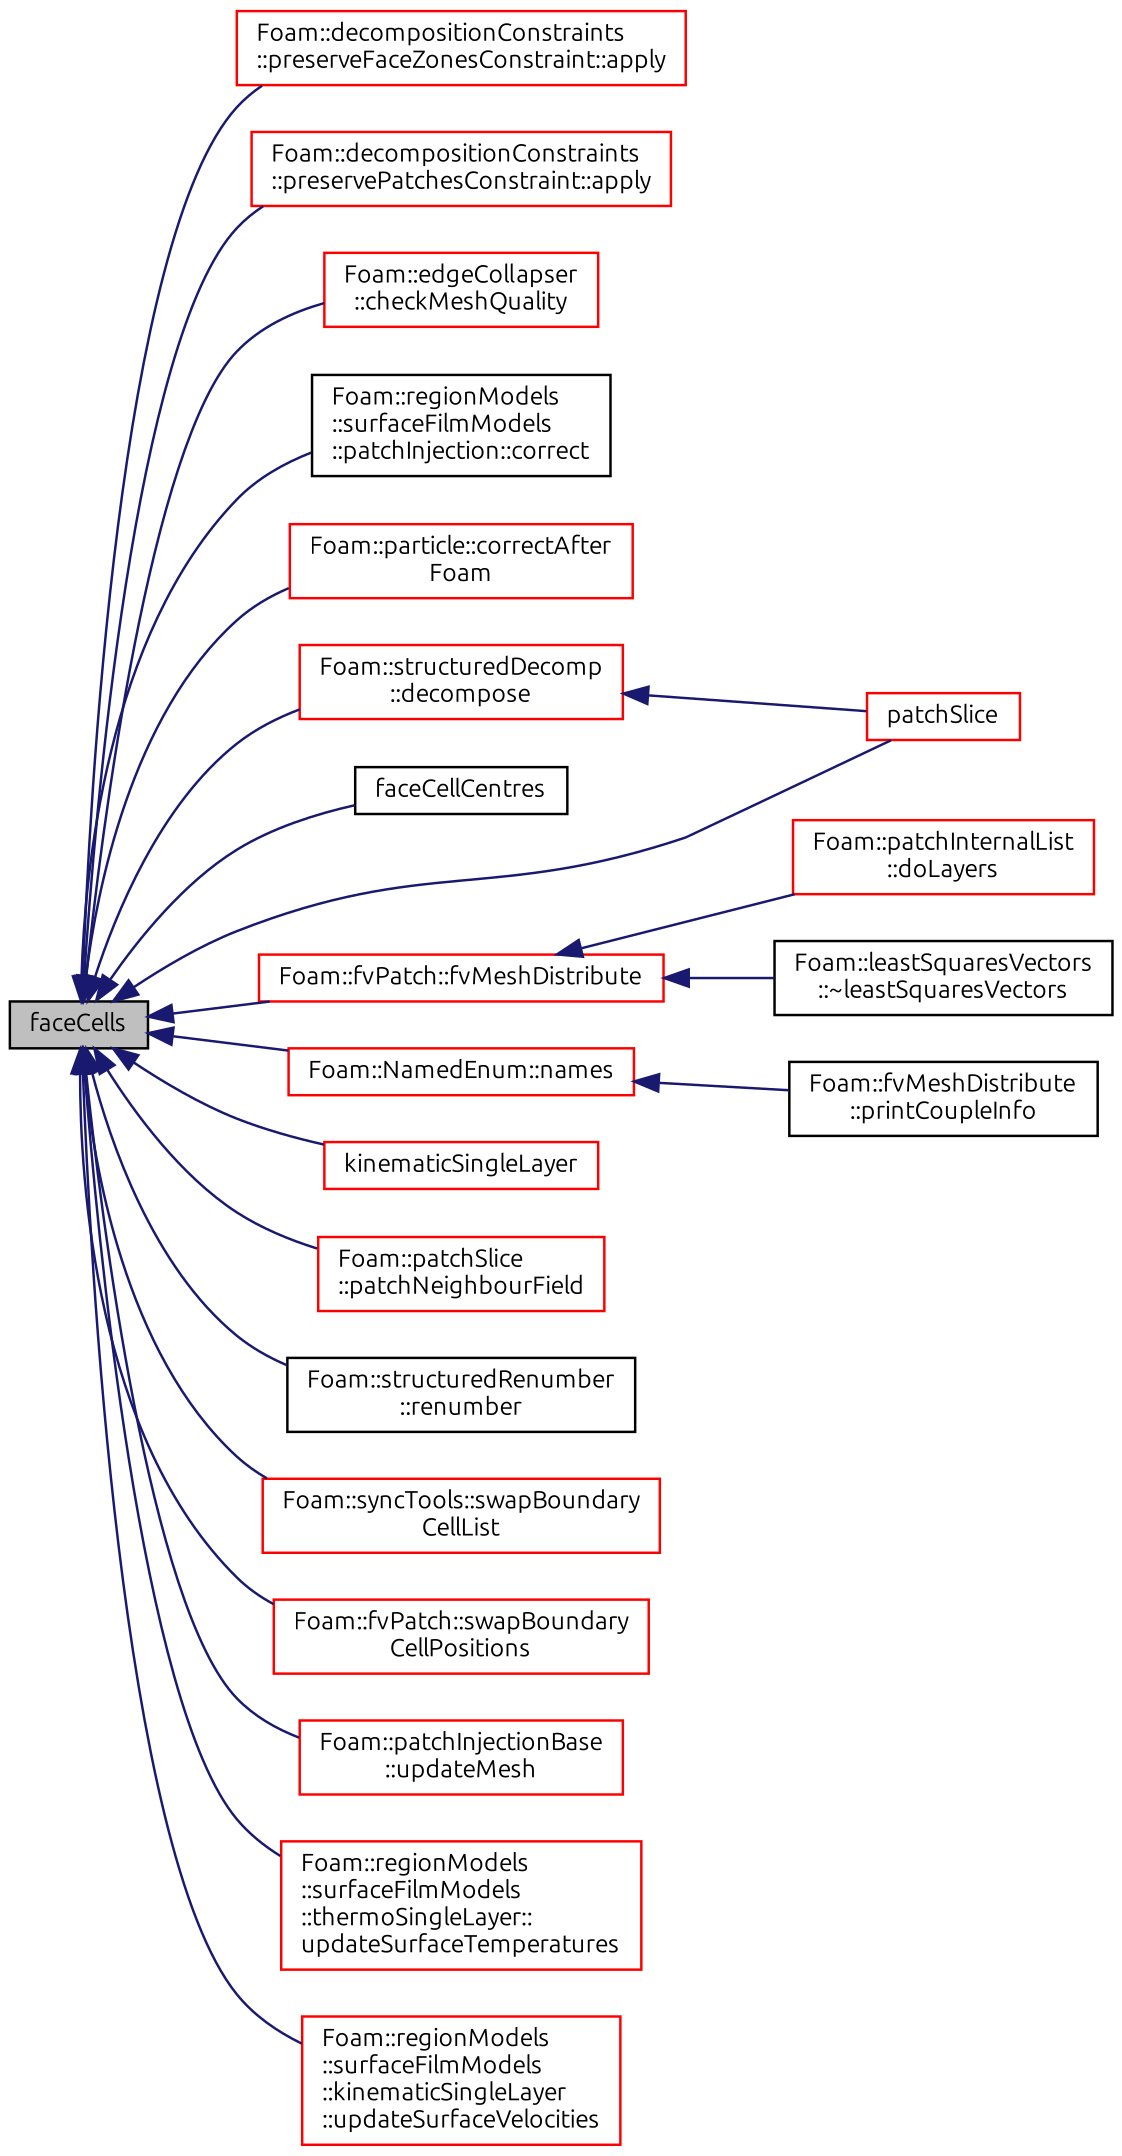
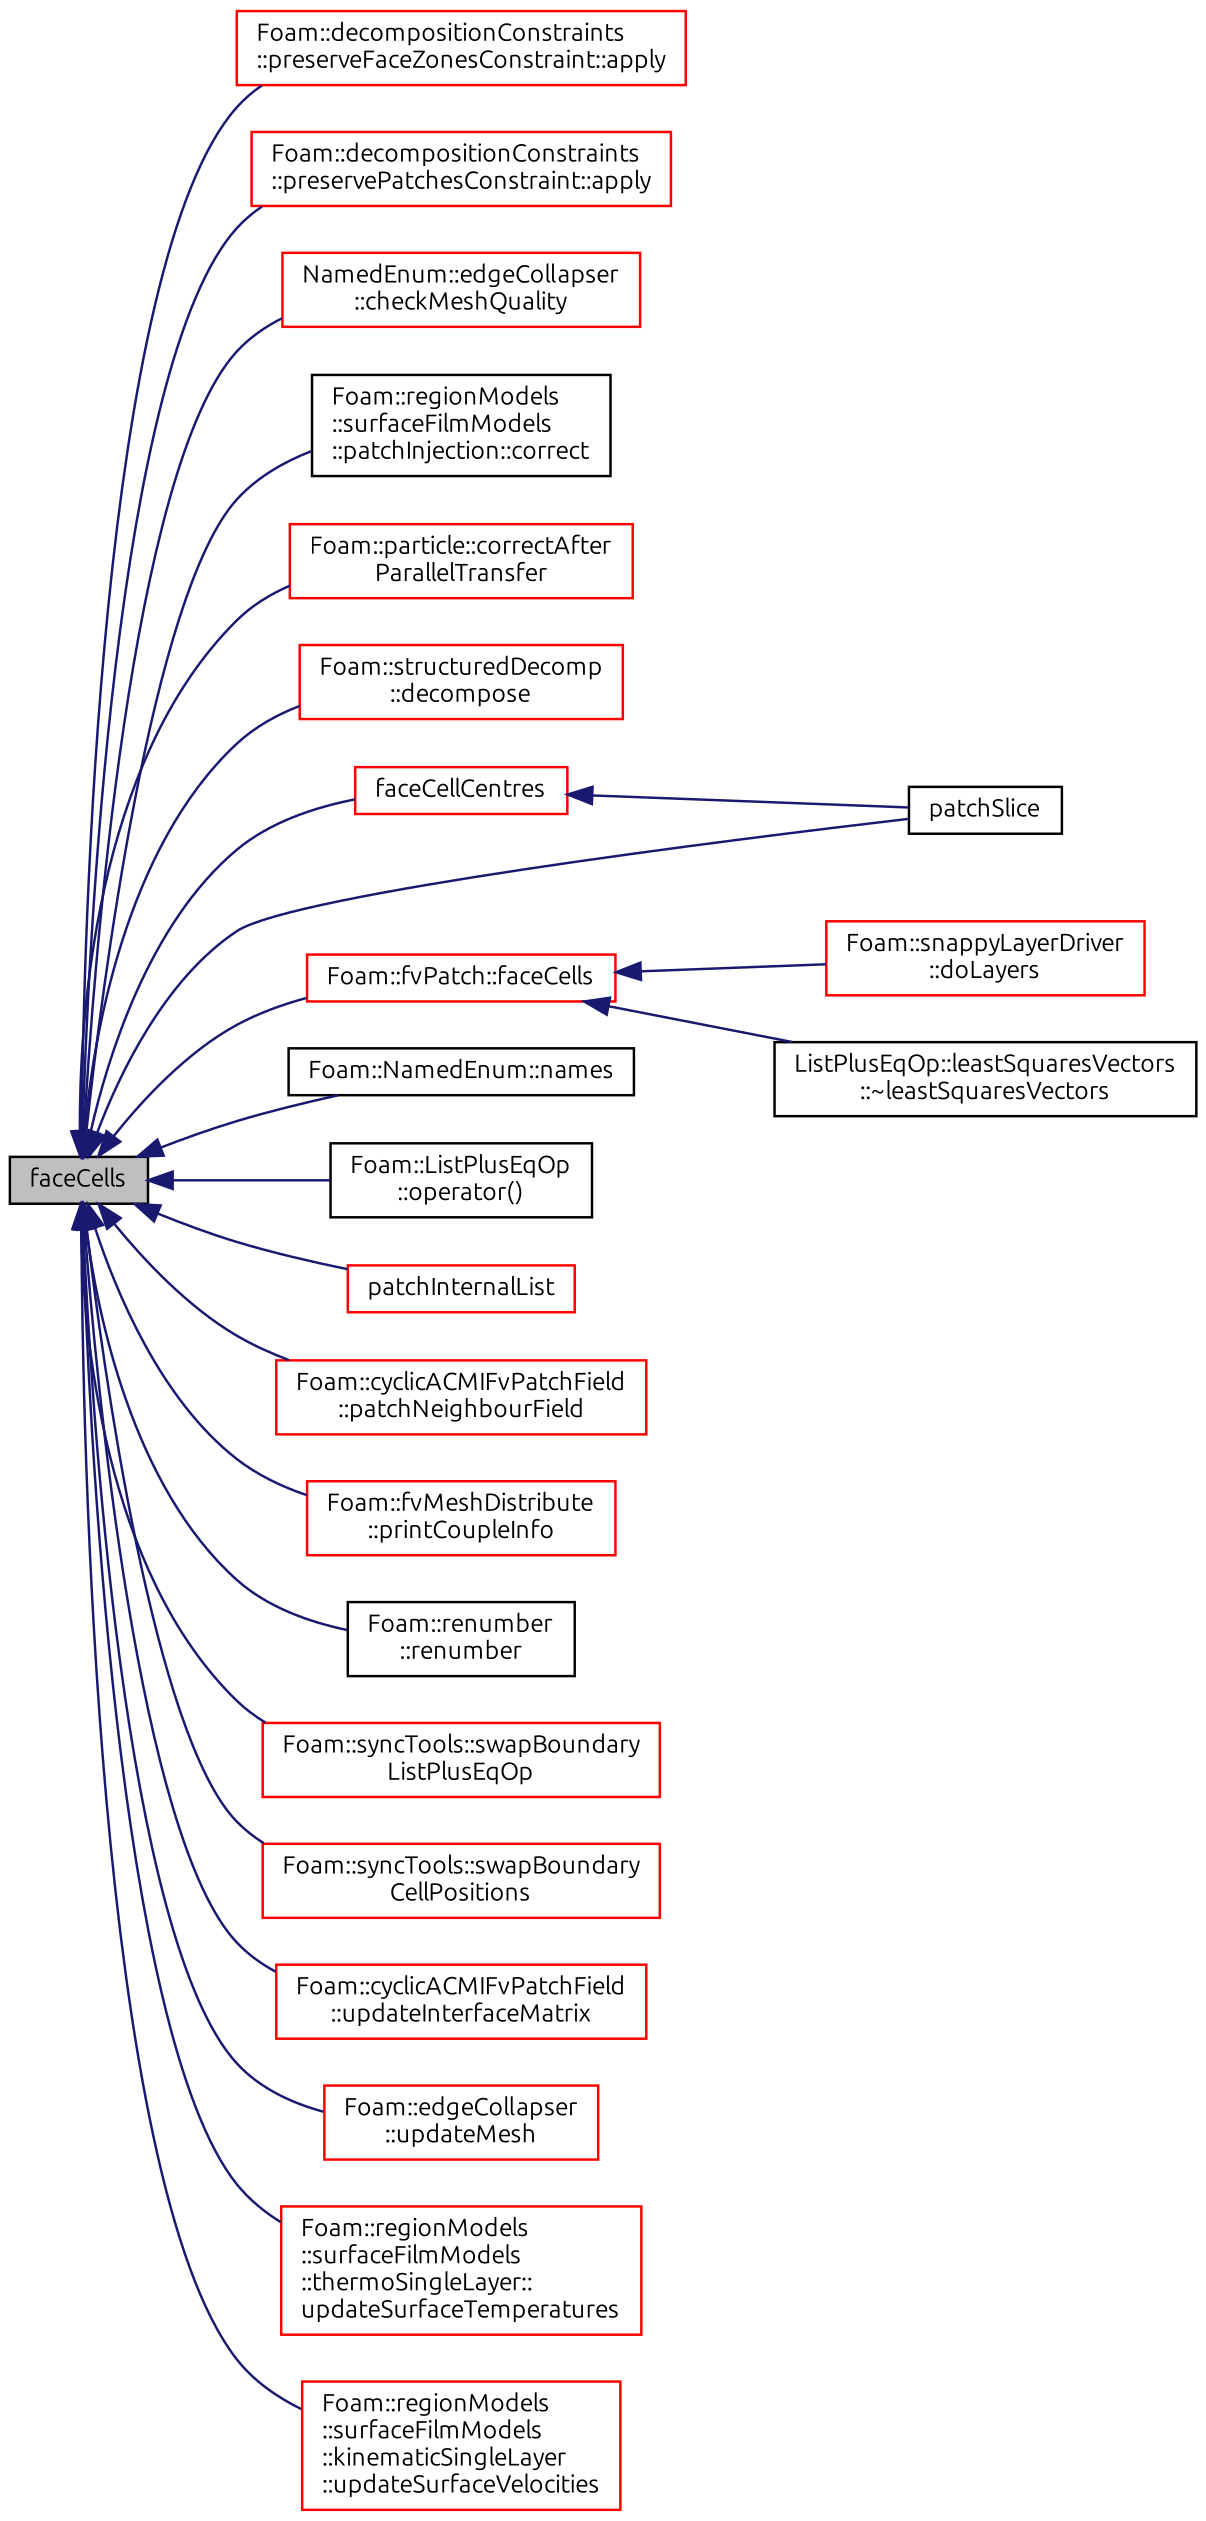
(461, 290) -> (461, 290)
(461, 561) -> (461, 561)
(758, 703) -> (751, 801)
(944, 717) -> (985, 810)
(461, 791) -> (461, 791)
(944, 857) -> (985, 958)
(461, 978) -> (461, 978)
(944, 978) -> (985, 1079)
(461, 1072) -> (461, 1072)
(724, 1087) -> (171, 1387)
(944, 1099) -> (461, 1518)
(461, 1166) -> (461, 1289)
none -> (461, 1180)
(461, 1274) -> (461, 1397)
(461, 1395) -> (461, 1639)
(461, 1516) -> (461, 1760)
(461, 1637) -> (461, 1881)
(461, 1758) -> (461, 2123)
none -> (461, 2002)
